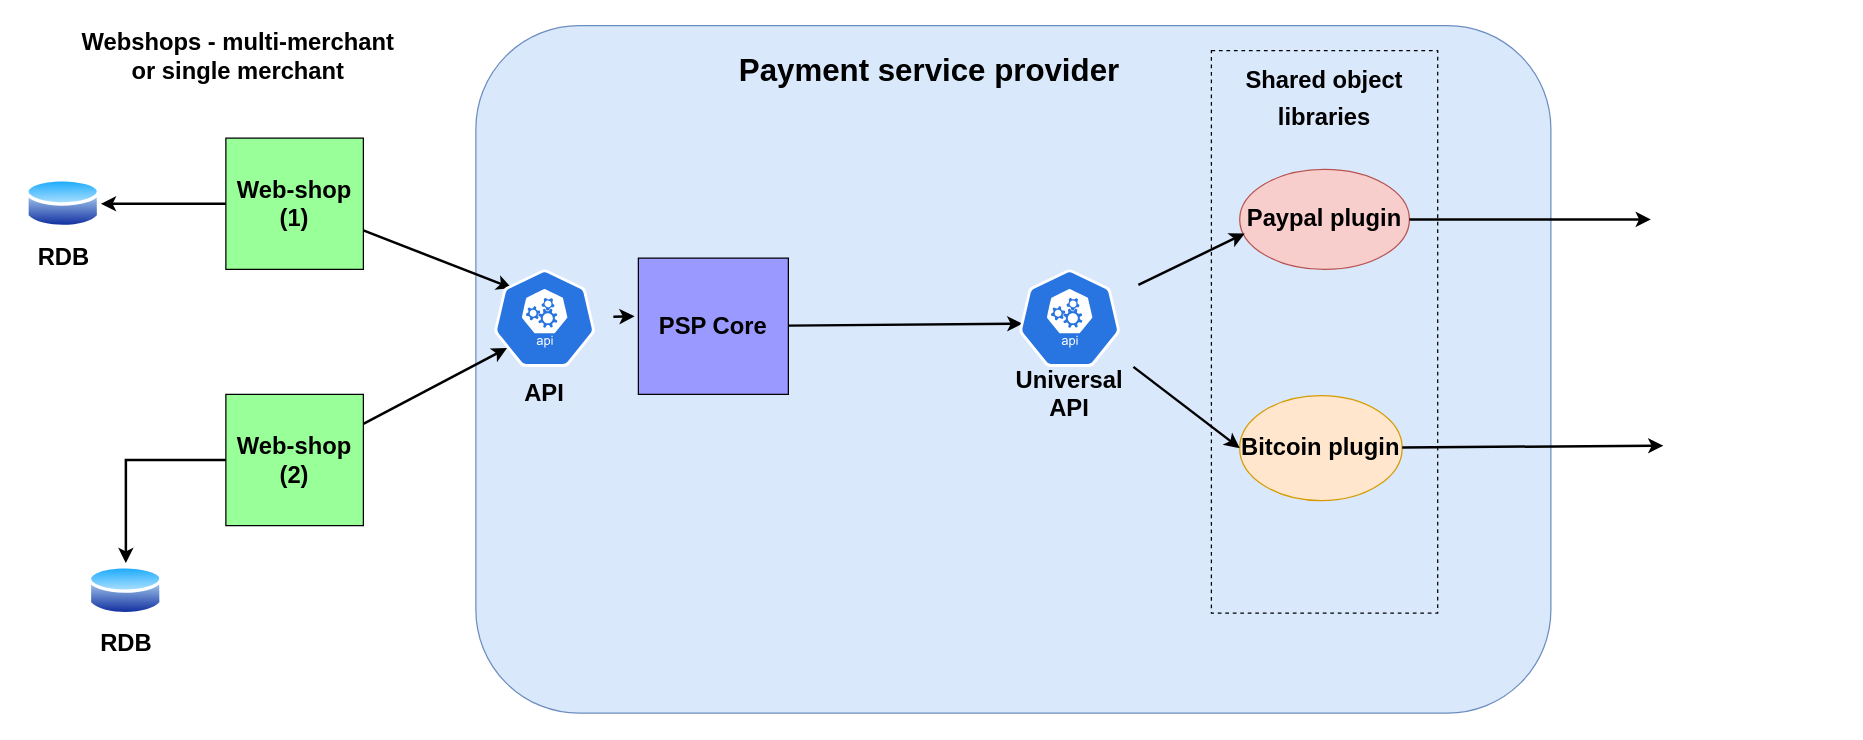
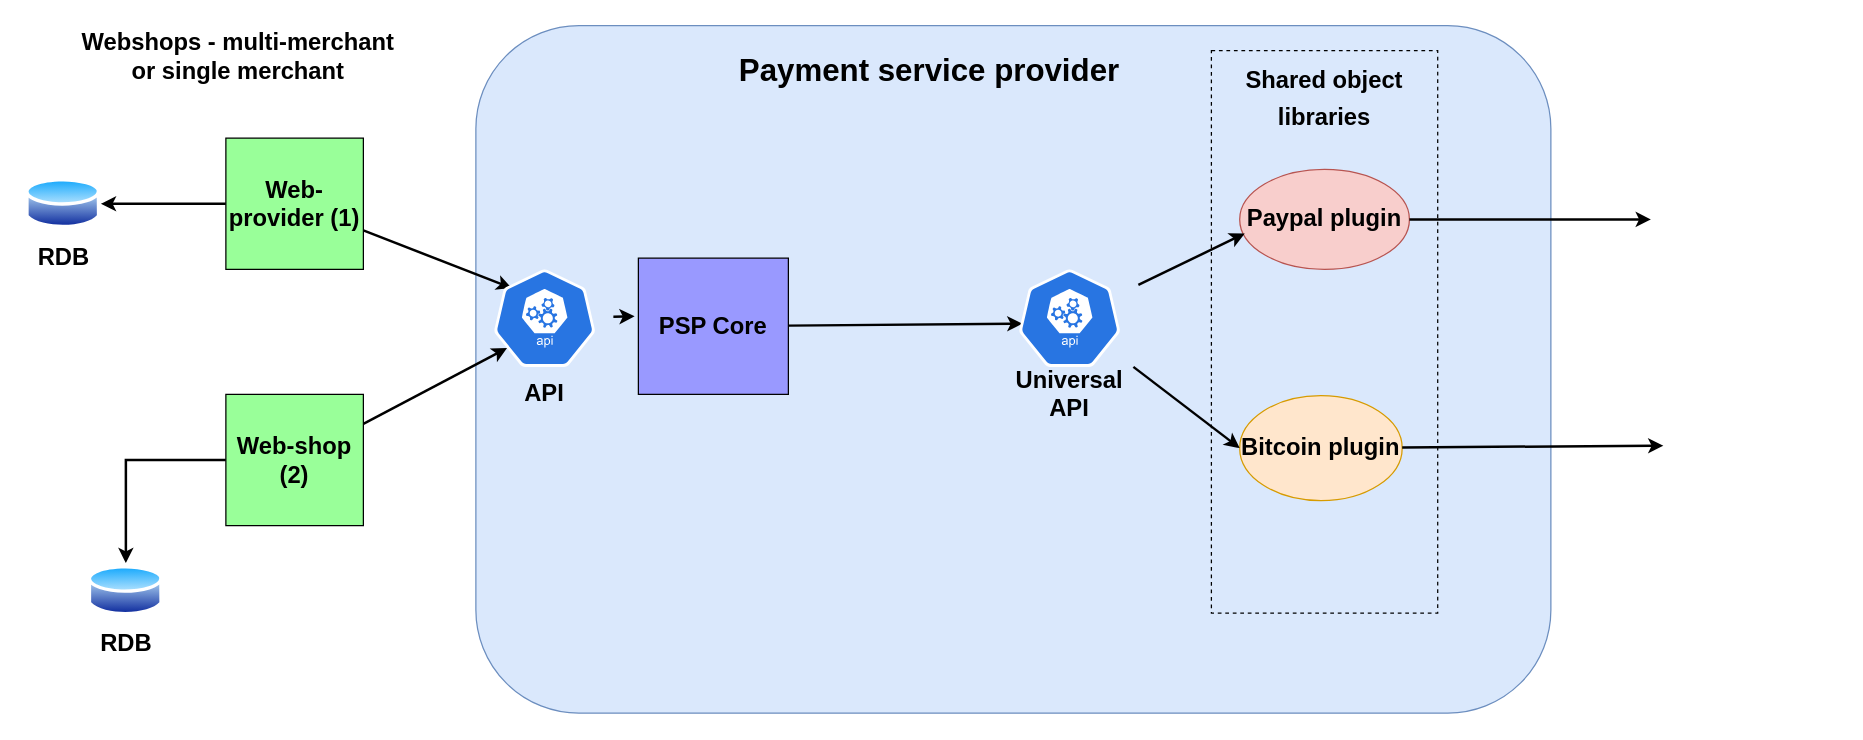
(294, 204) -> (294, 204)
